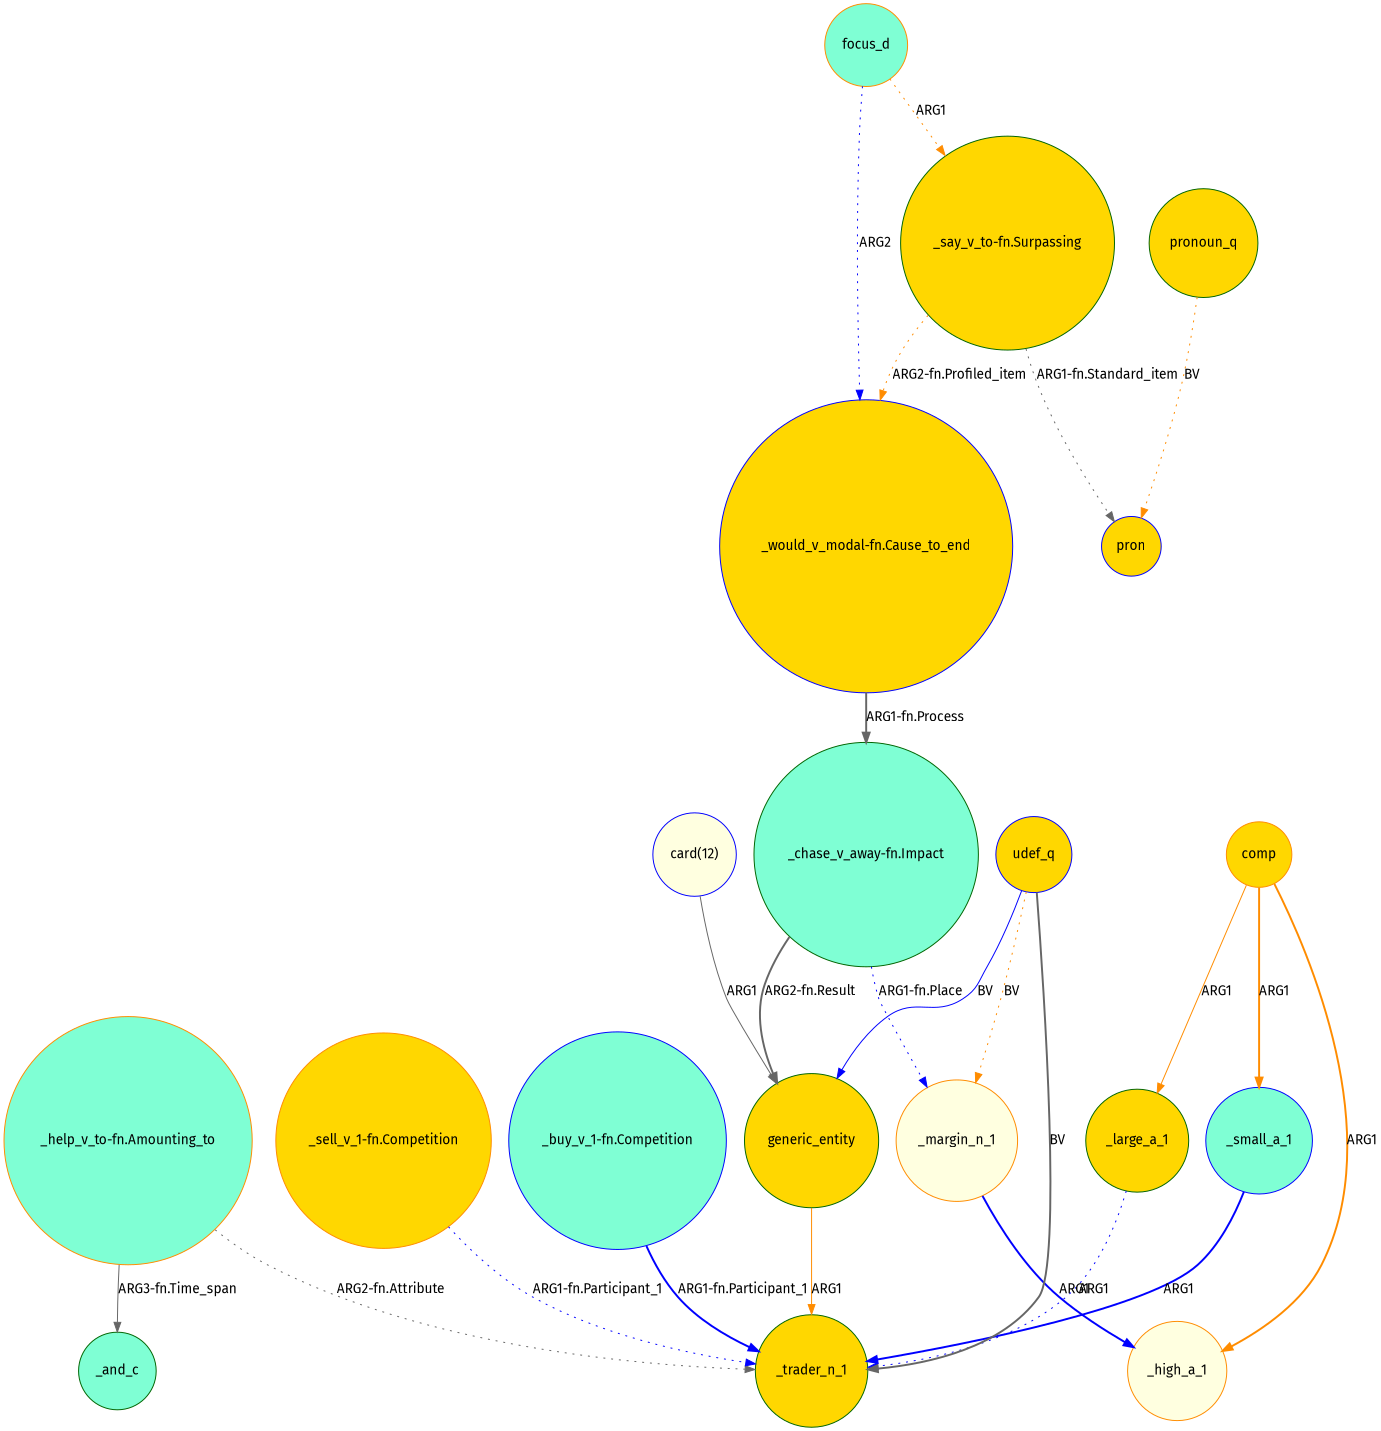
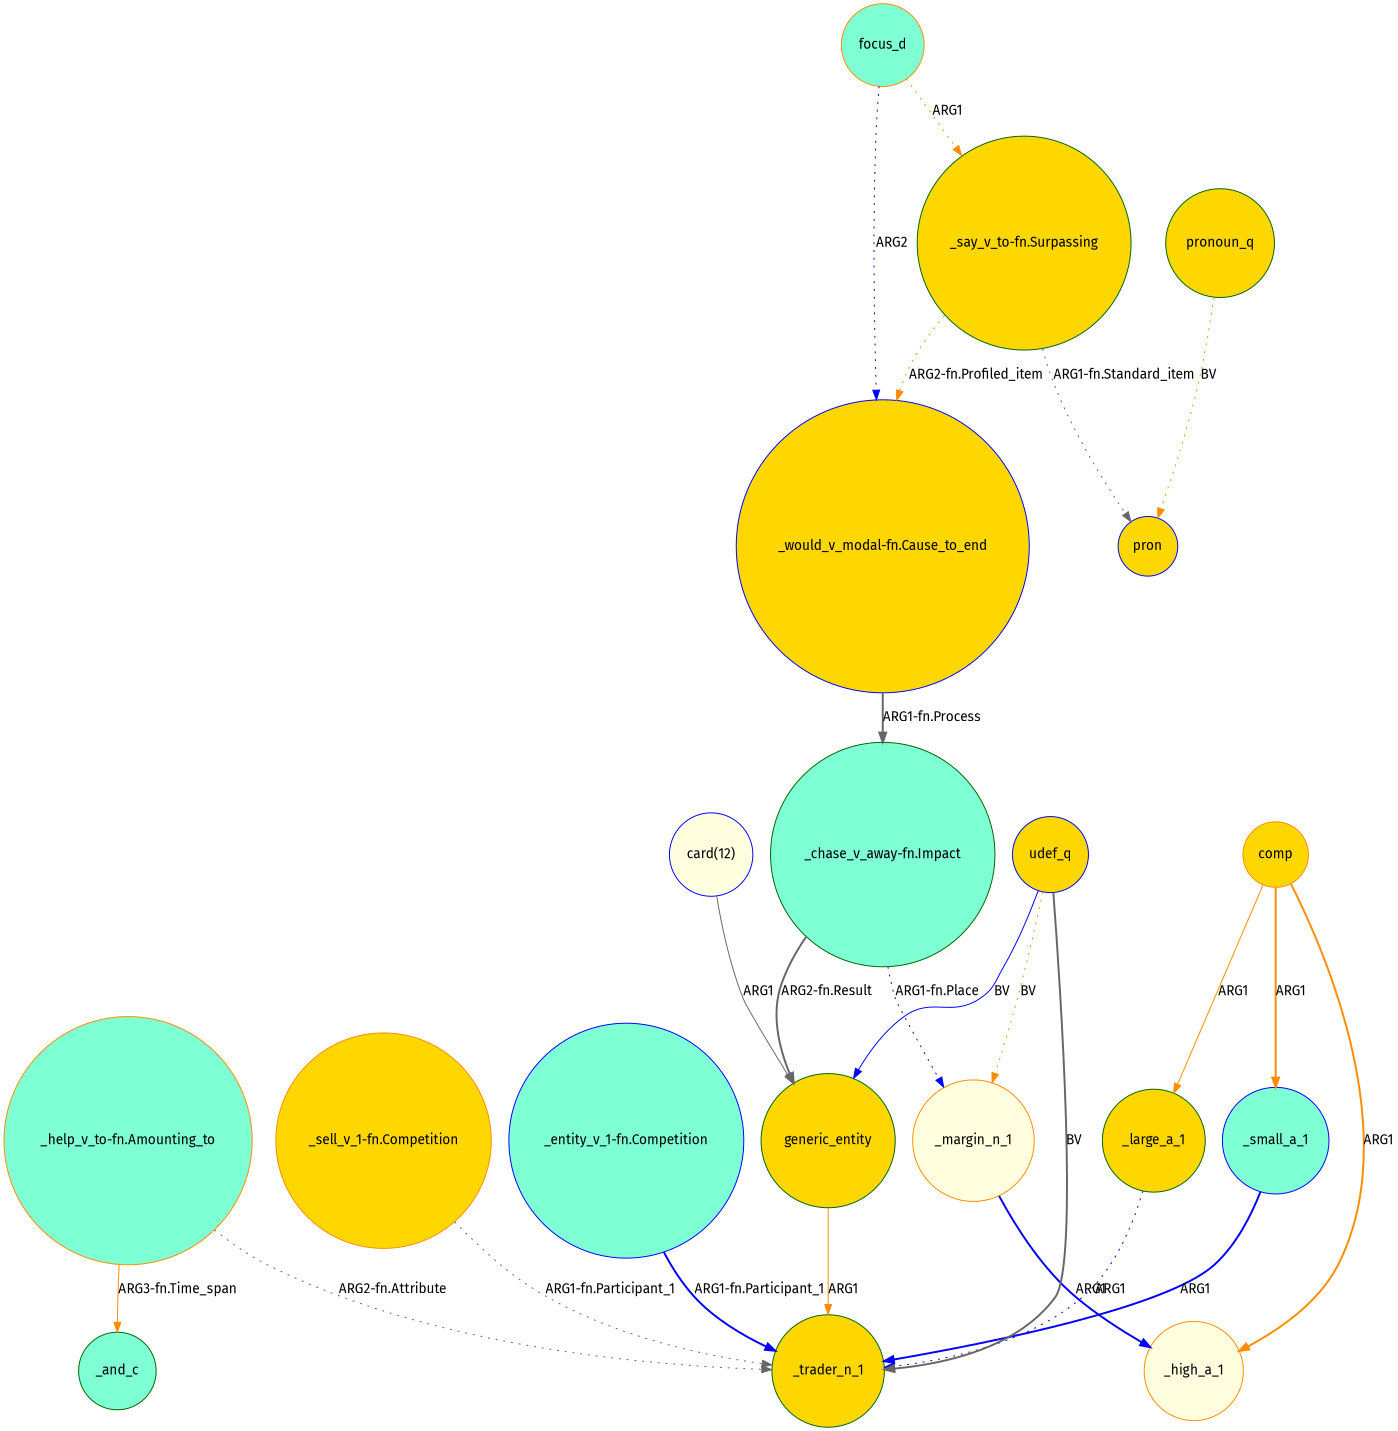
(618, 1141) -> (626, 1141)
(118, 1293) -> (118, 1293)
(584, 1321) -> (595, 1320)
